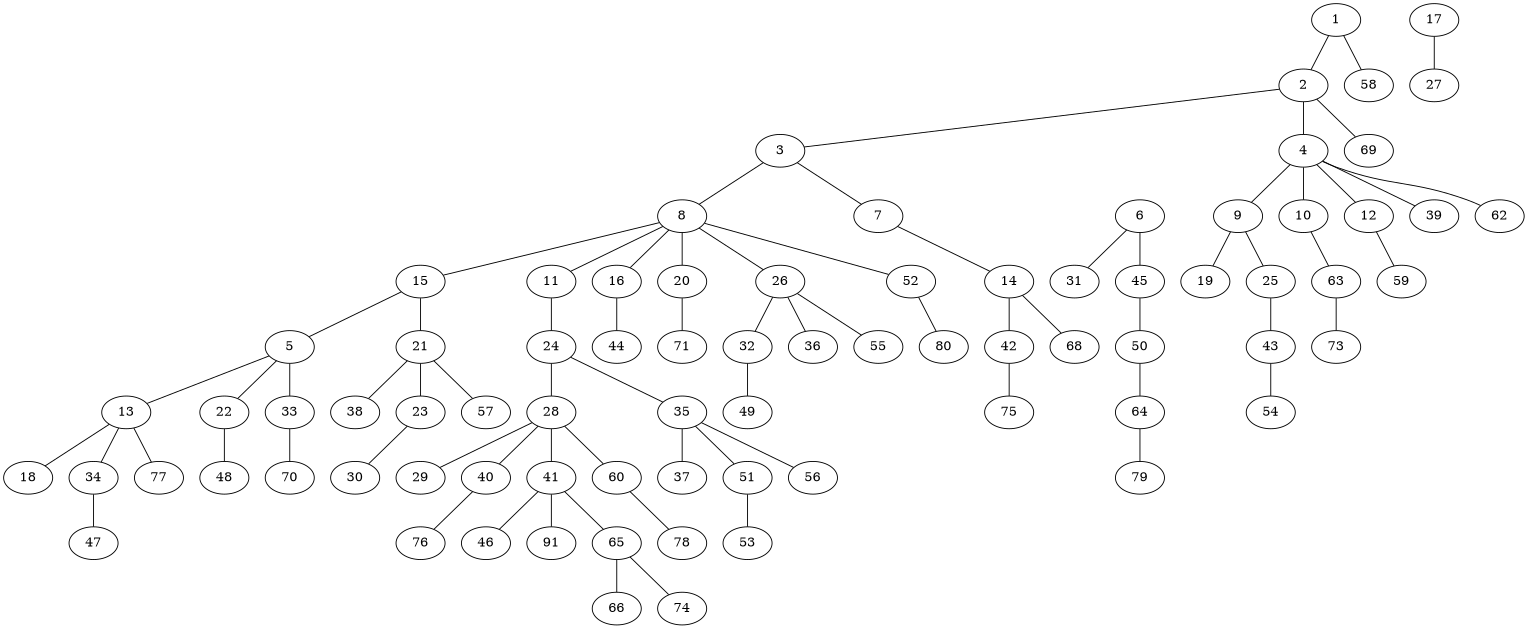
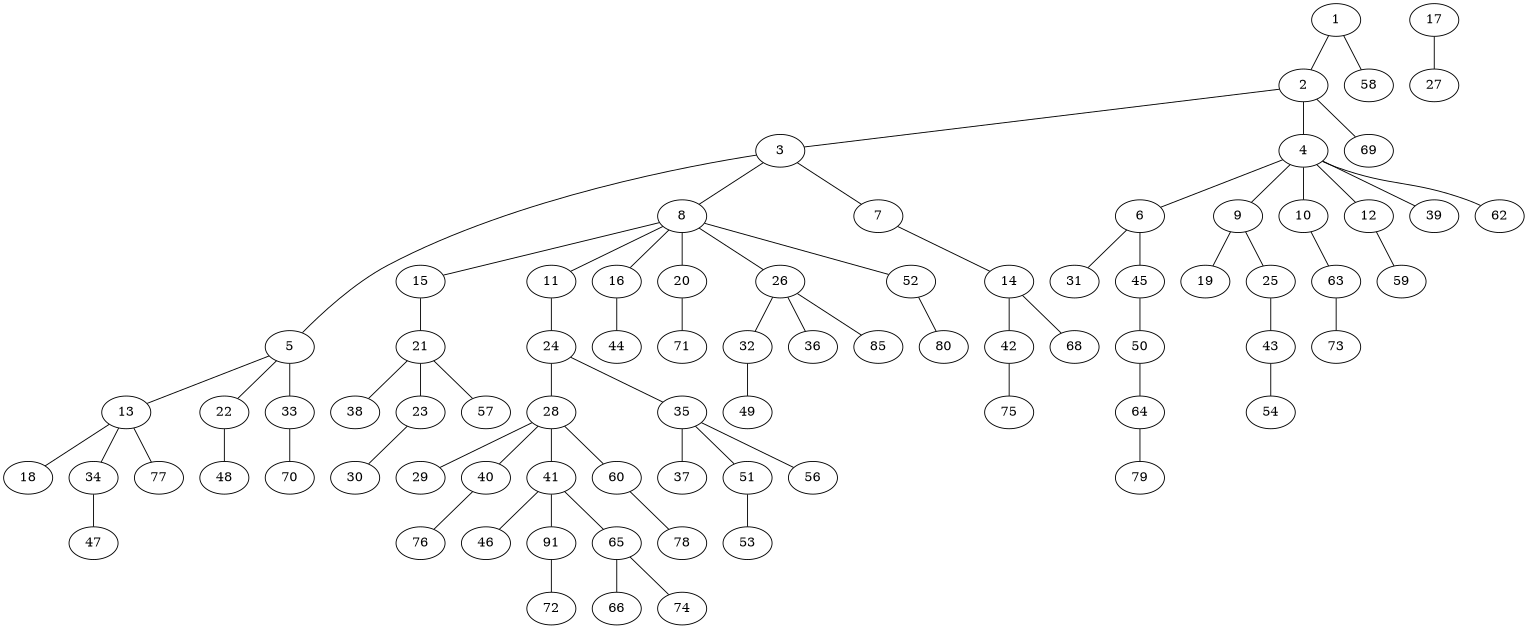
none -> (1222, 183)
(355, 314) -> (516, 212)
(878, 347) -> (878, 347)
none -> (551, 609)
